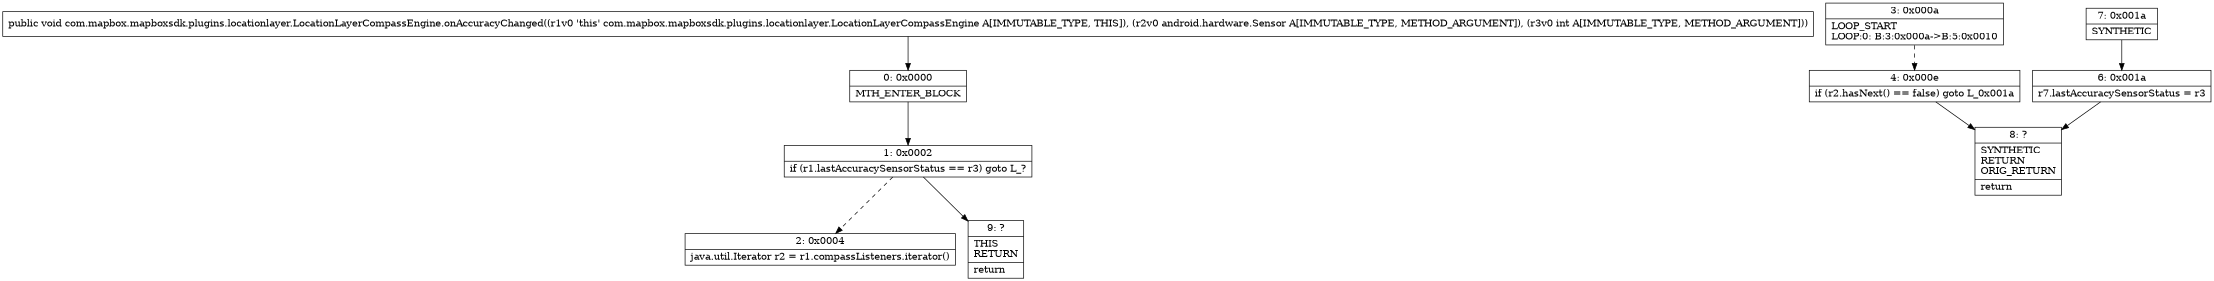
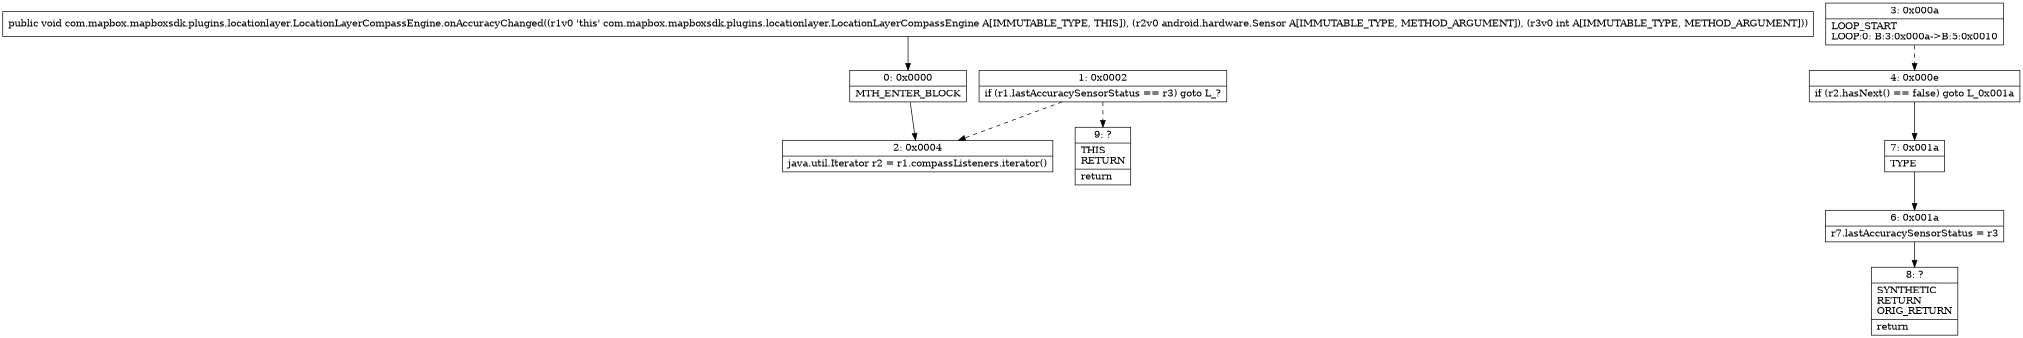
(2122, 32) -> (1904, 164)
(1952, 114) -> (1915, 118)
(908, 120) -> (912, 118)
(943, 197) -> (1103, 111)
